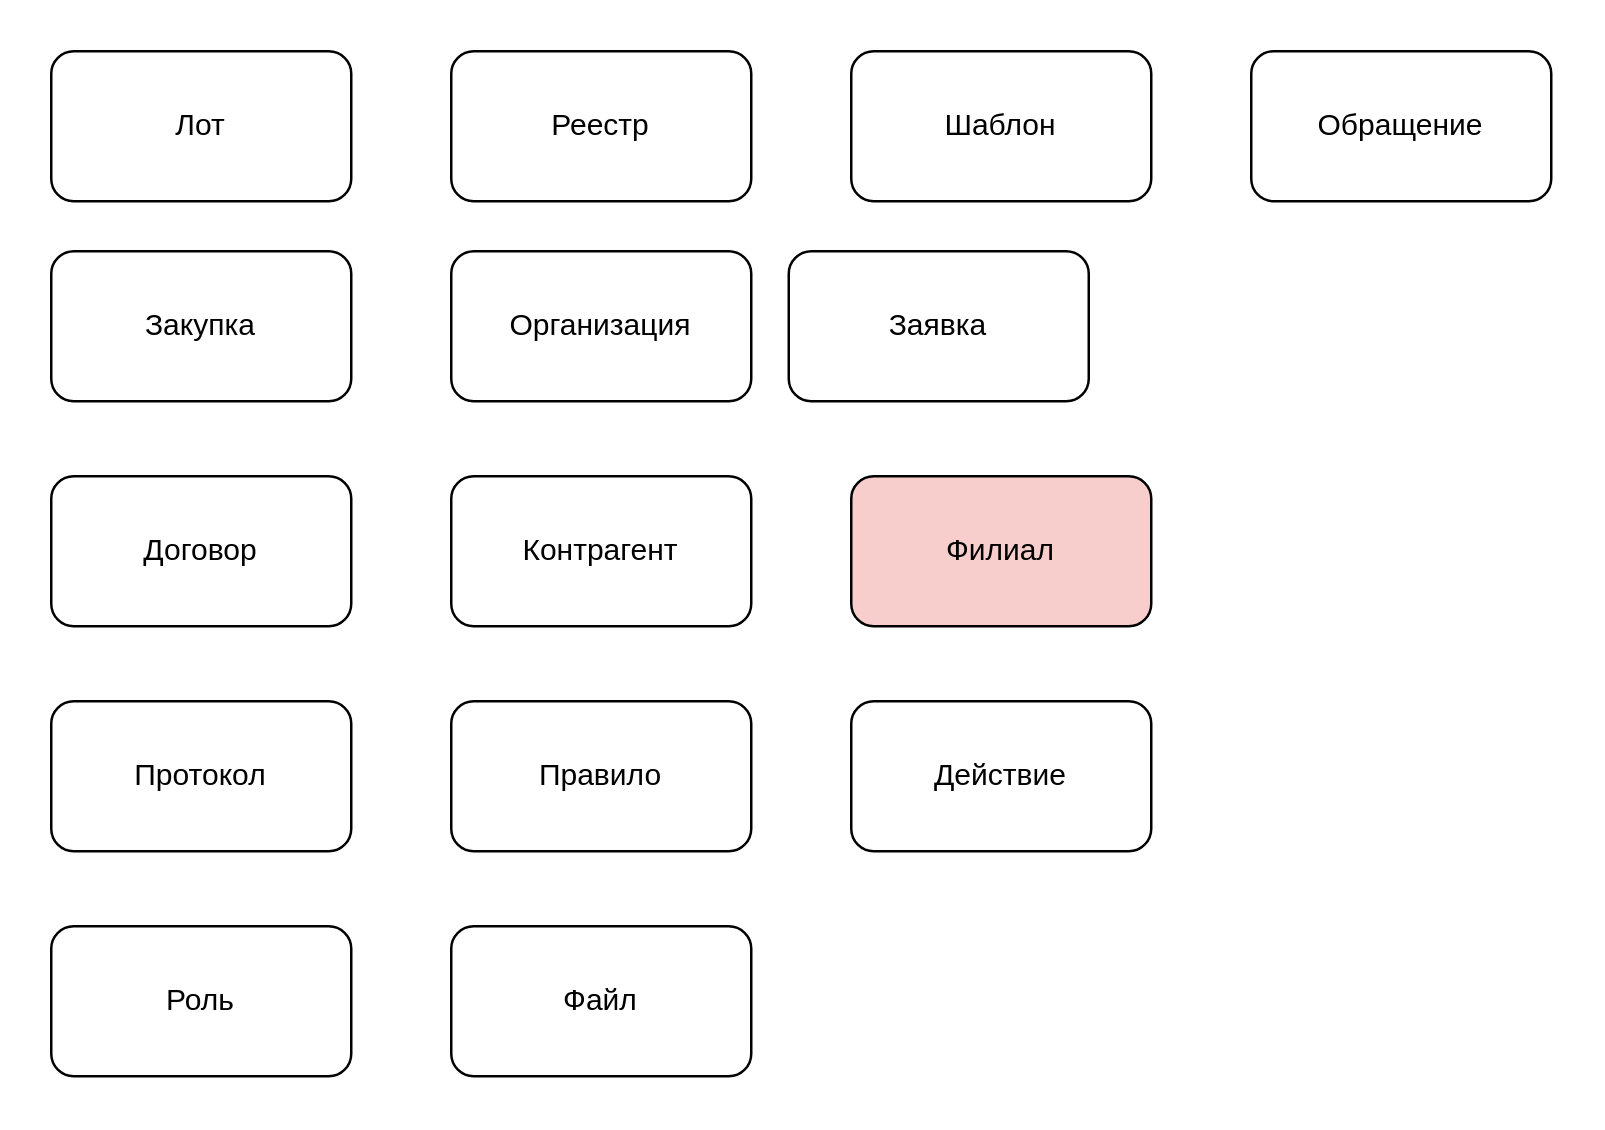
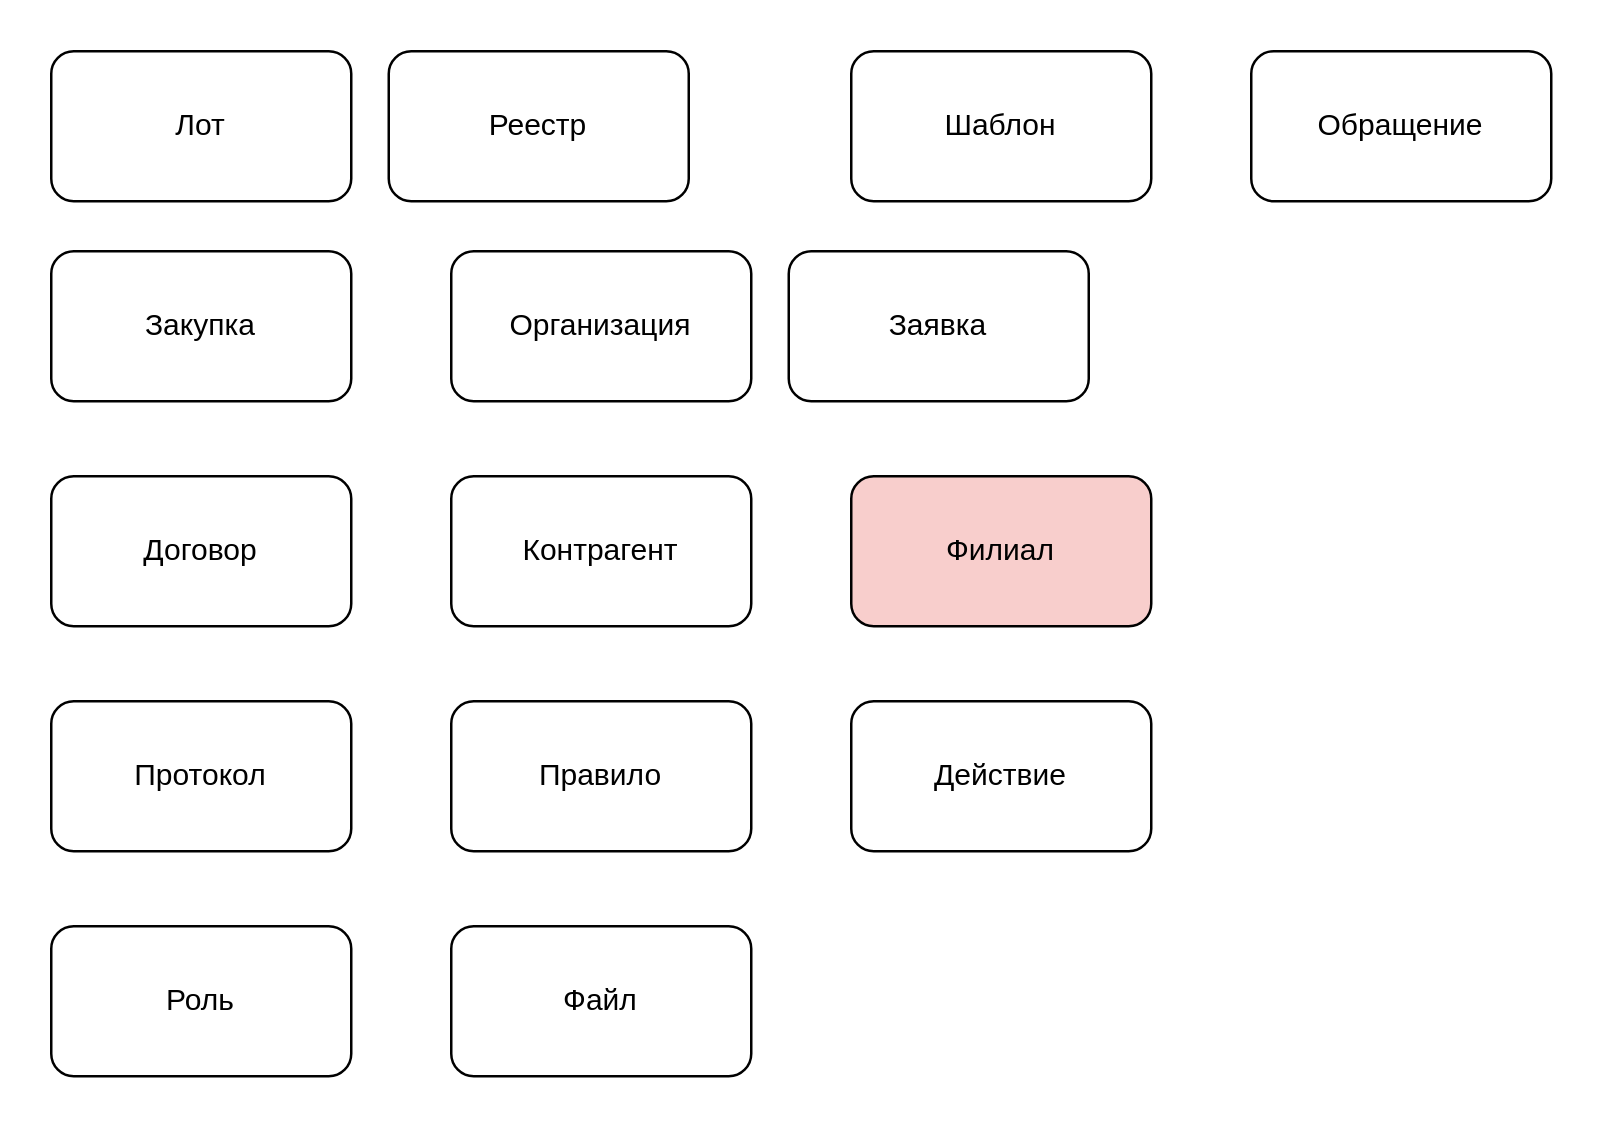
(601, 126) -> (539, 126)
